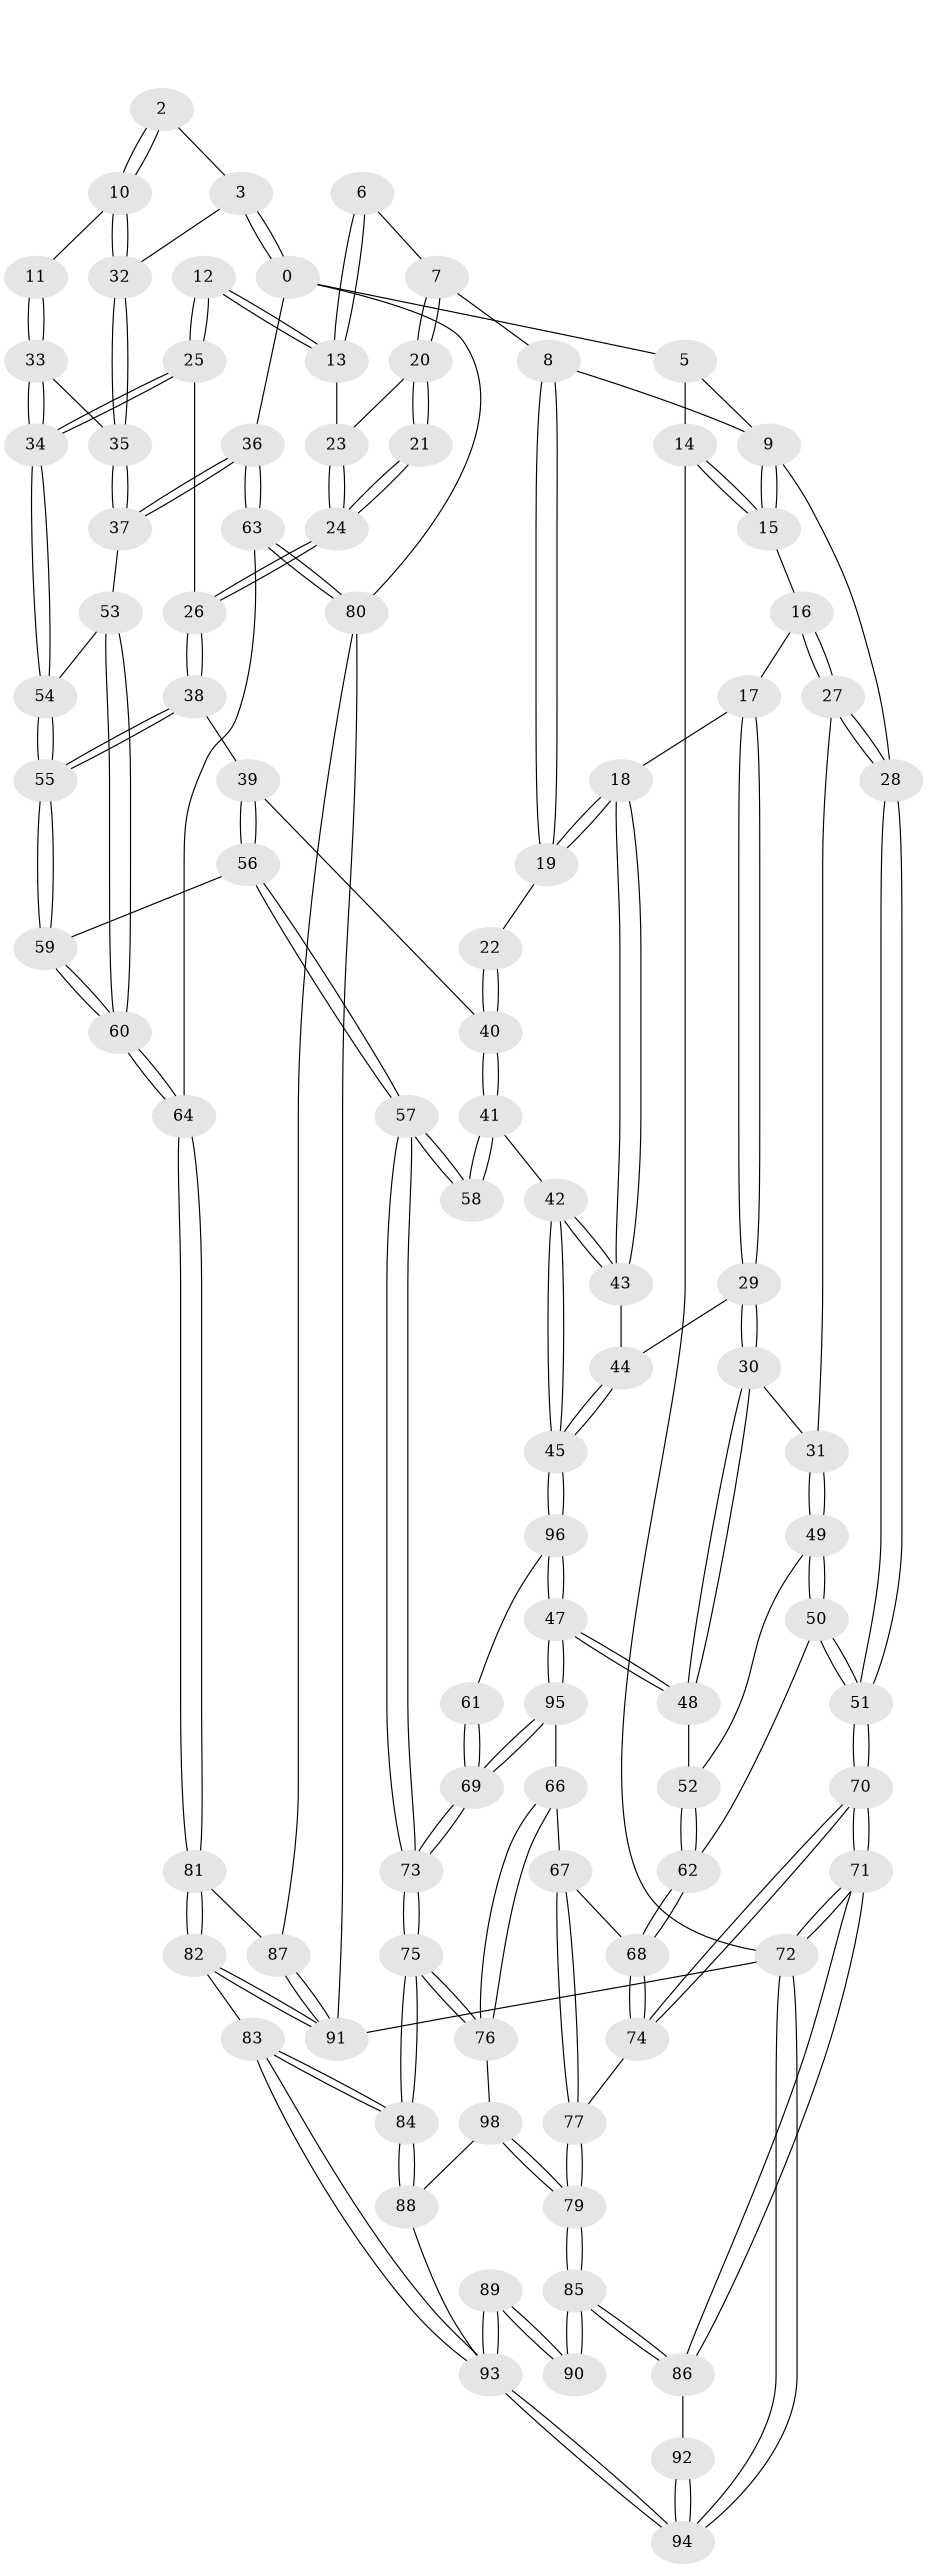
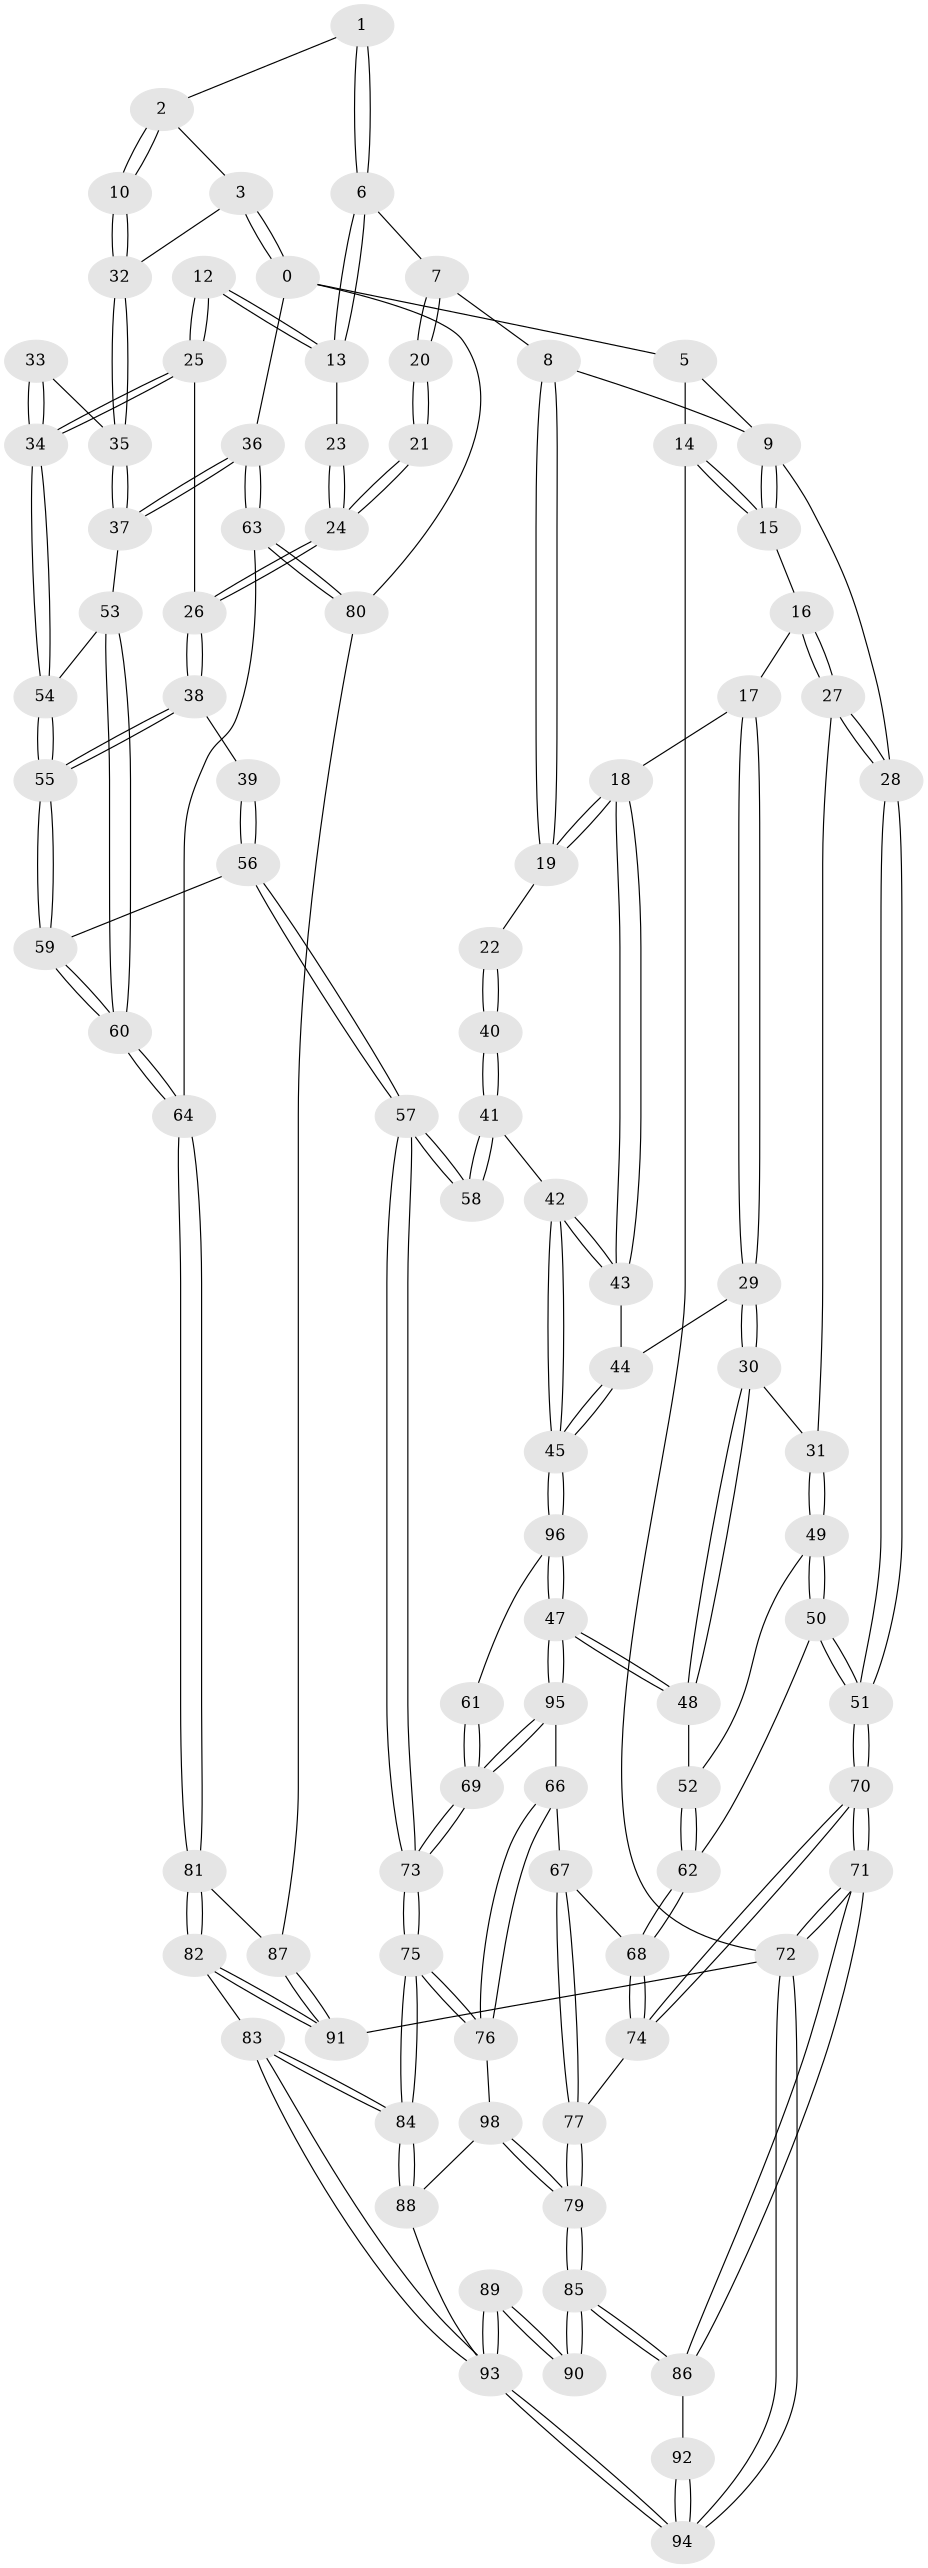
none -> (362, 26)
(36, 277) -> none
(379, 403) -> none
(369, 907) -> none
(343, 1326) -> none
